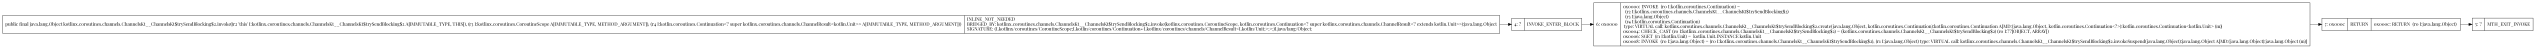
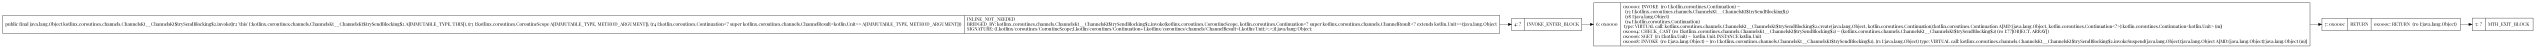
(1646, 17) -> (1646, 17)
(2509, 24) -> (2509, 24)
